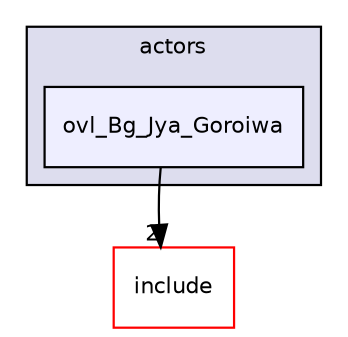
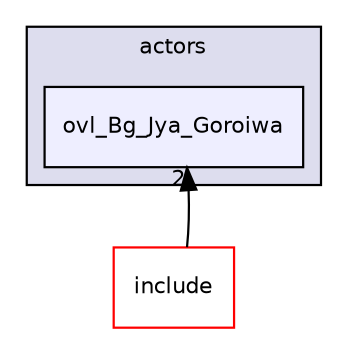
(159, 199) -> (189, 219)
